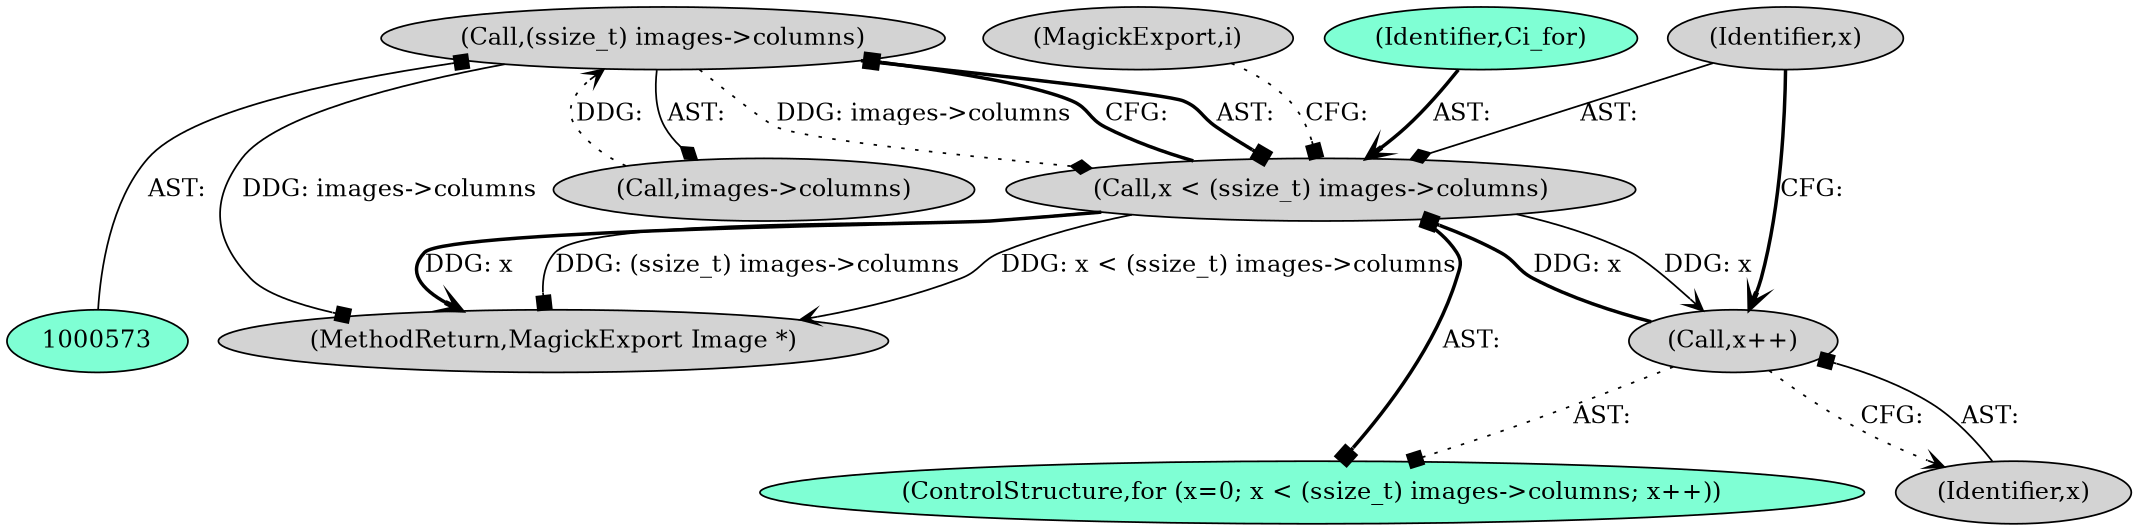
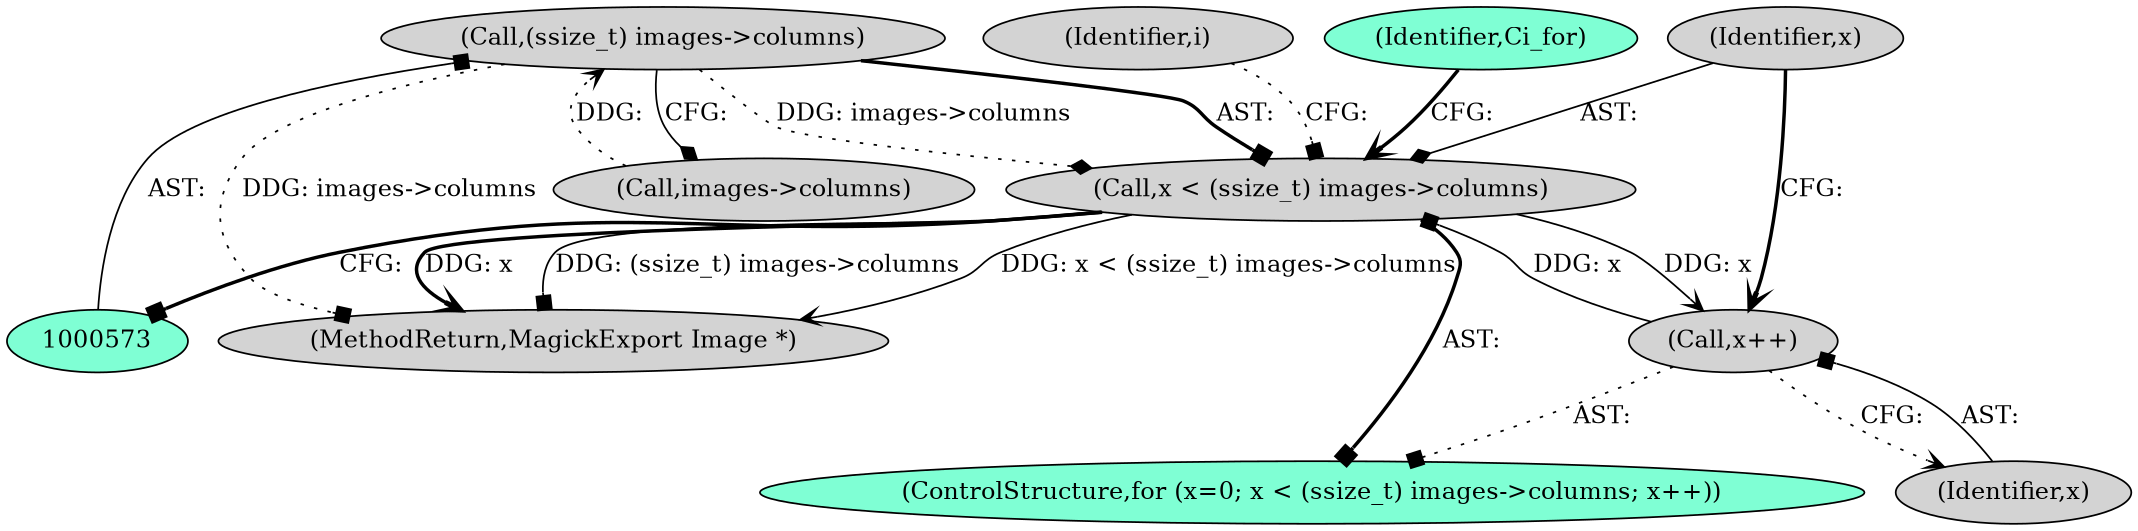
(1138, 38) -> (1138, 38)
(1045, 92) -> (581, 223)
(700, 114) -> (700, 114)
(1466, 114) -> (1466, 114)
(264, 139) -> (264, 139)
(1541, 282) -> (1541, 282)
